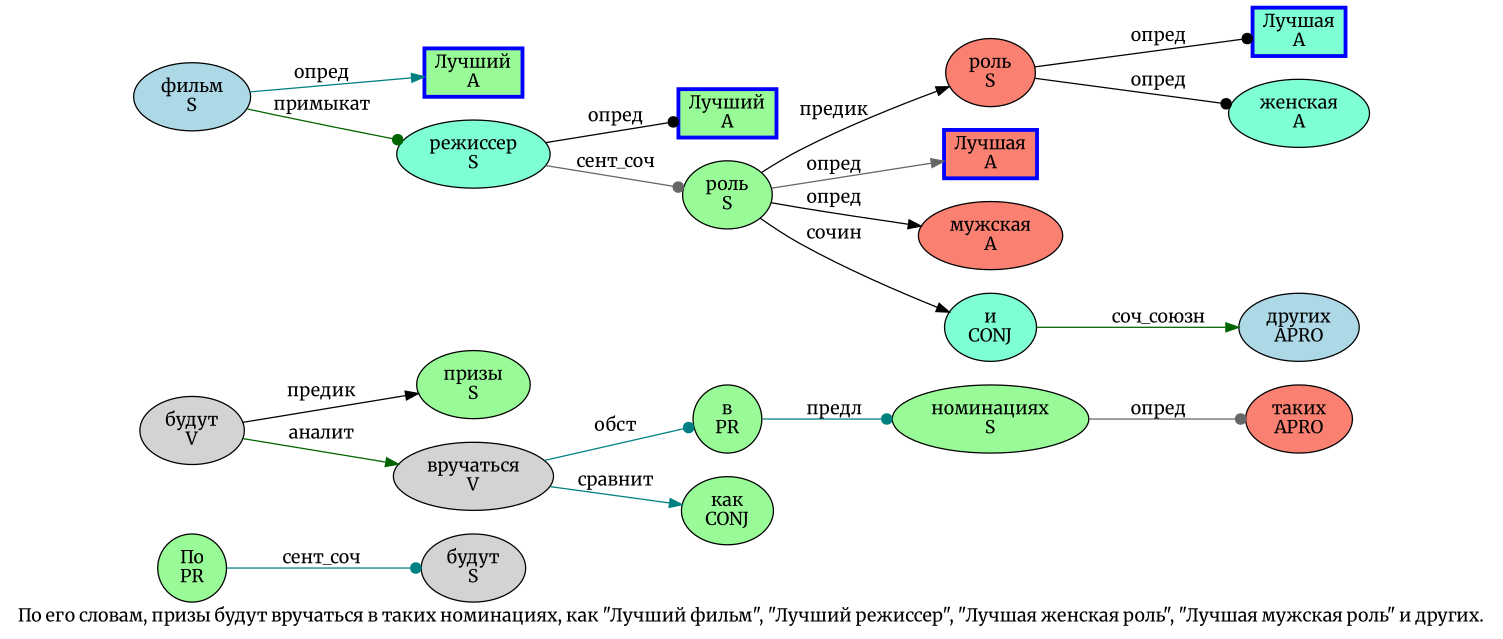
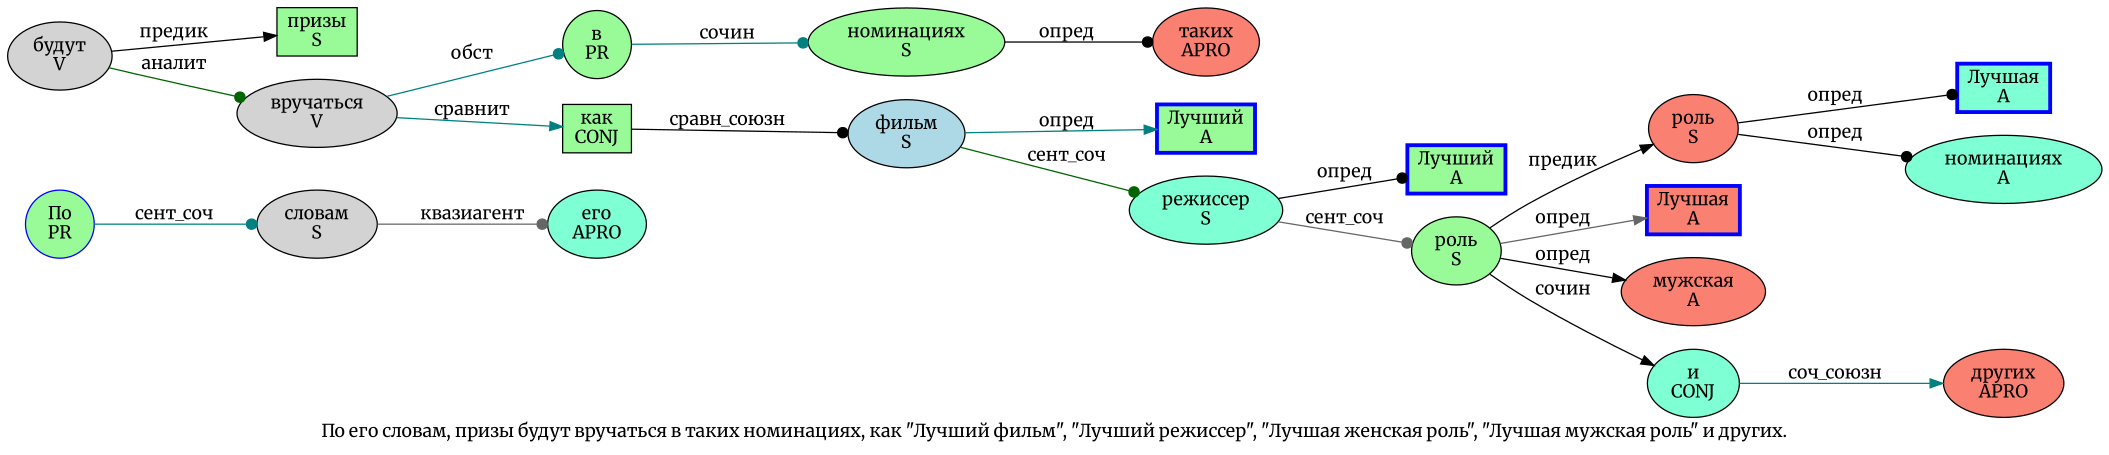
(322, 105) -> (1067, 156)
(1299, 113) -> (2004, 169)
none -> (735, 131)
none -> (597, 224)
(1131, 327) -> (1835, 383)
(1299, 327) -> (2004, 383)
(473, 385) -> (317, 32)
(834, 409) -> (727, 34)
(1162, 419) -> (1074, 42)
(314, 450) -> (172, 82)
(727, 511) -> (597, 129)
(192, 568) -> (60, 224)
(473, 568) -> (317, 224)
